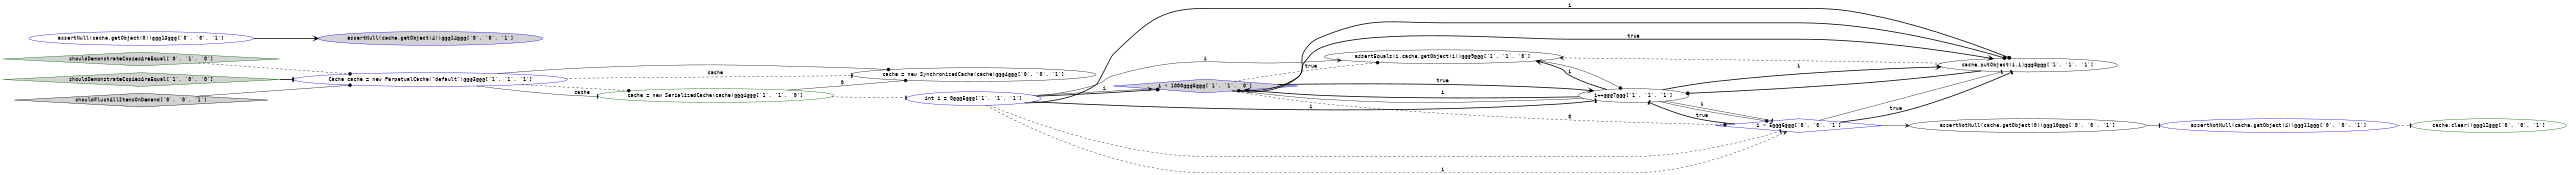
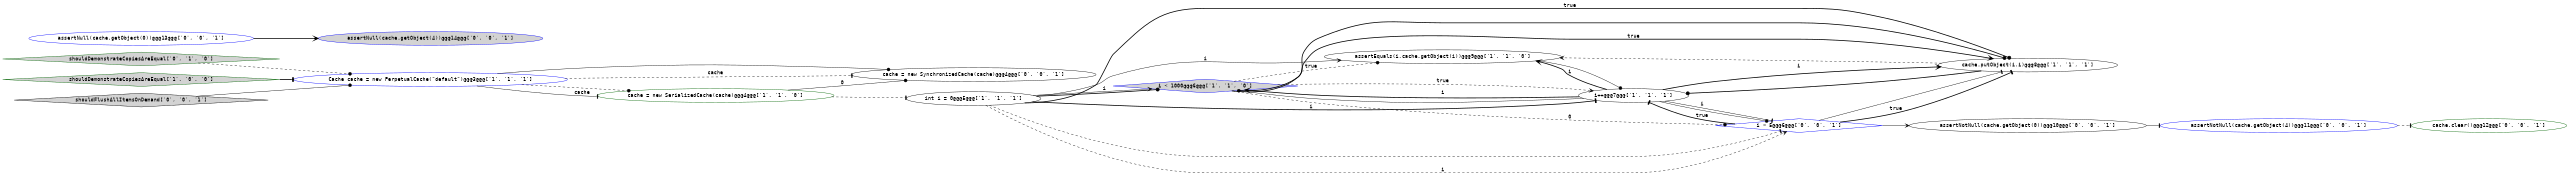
(1570, 6) -> (1570, 6)
(1434, 84) -> (1434, 84)
(974, 99) -> (974, 99)
